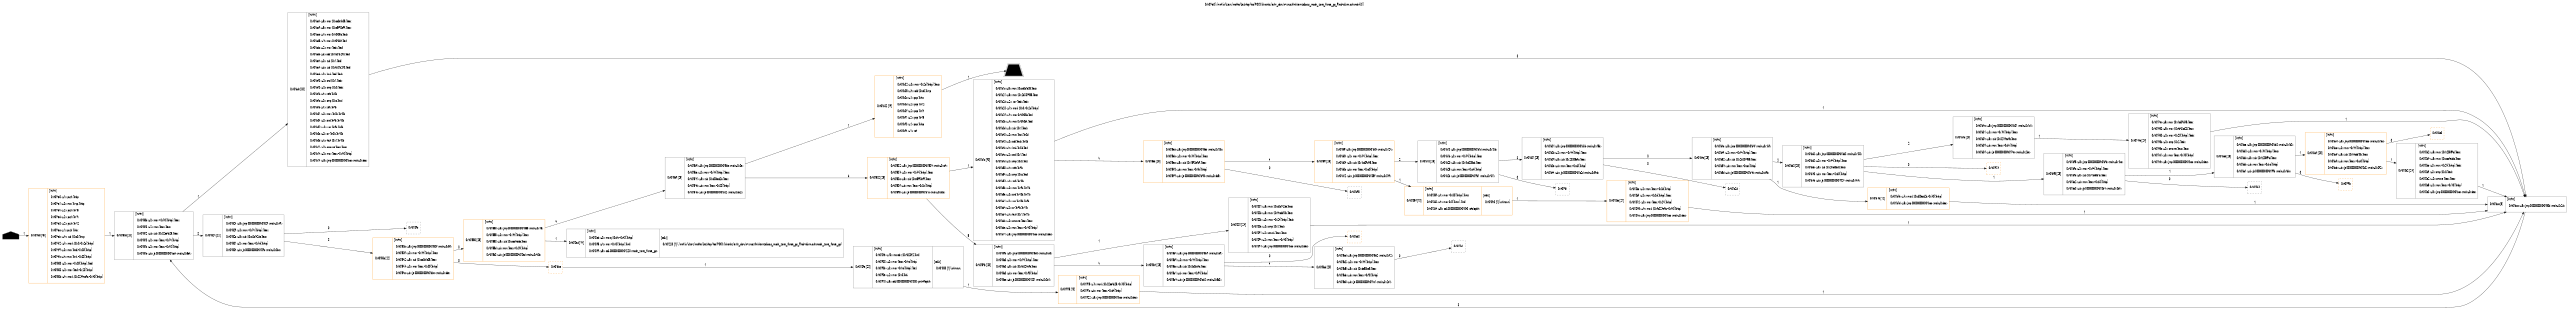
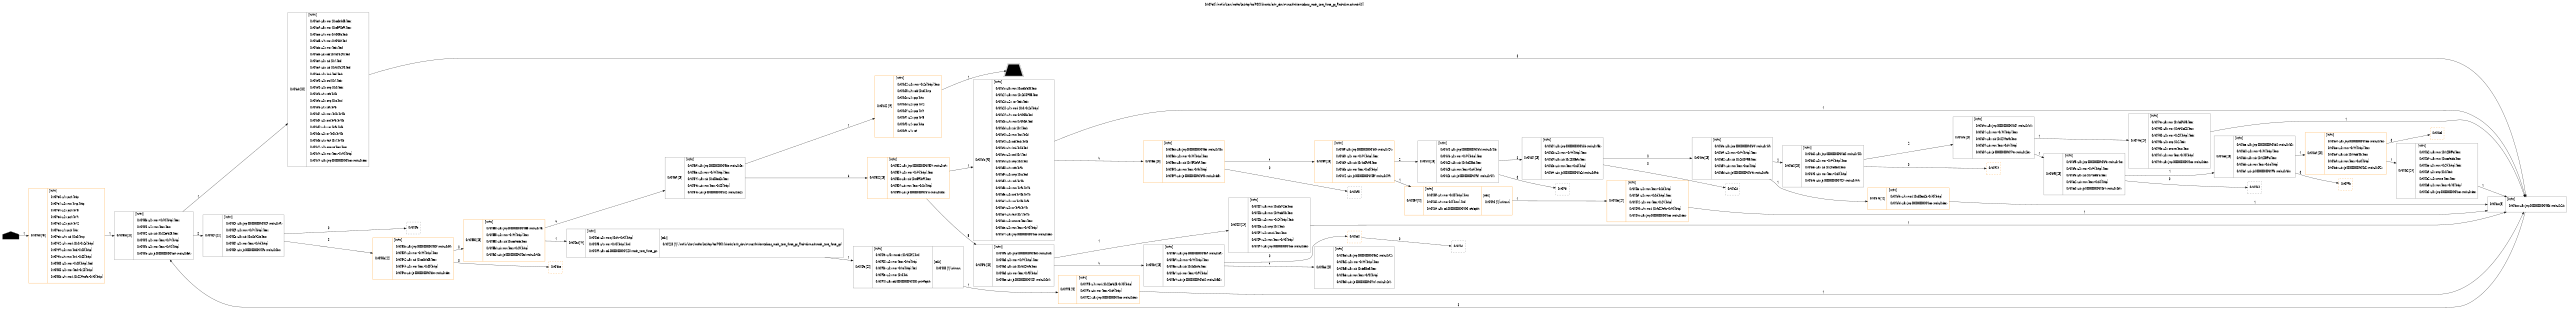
(1953, 180) -> (2038, 156)
(1422, 254) -> (1405, 242)
(707, 267) -> (838, 259)
